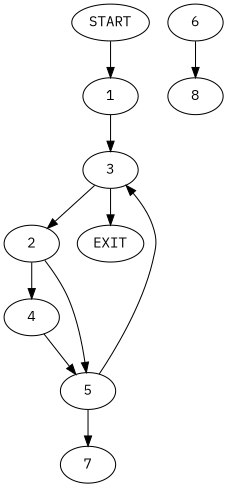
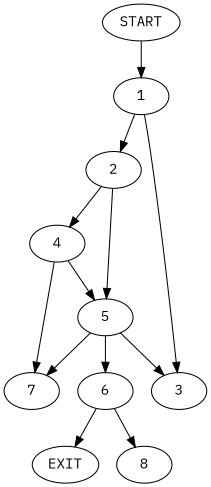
(111, 202) -> (88, 423)
(75, 203) -> (129, 128)
none -> (45, 312)
none -> (105, 349)
